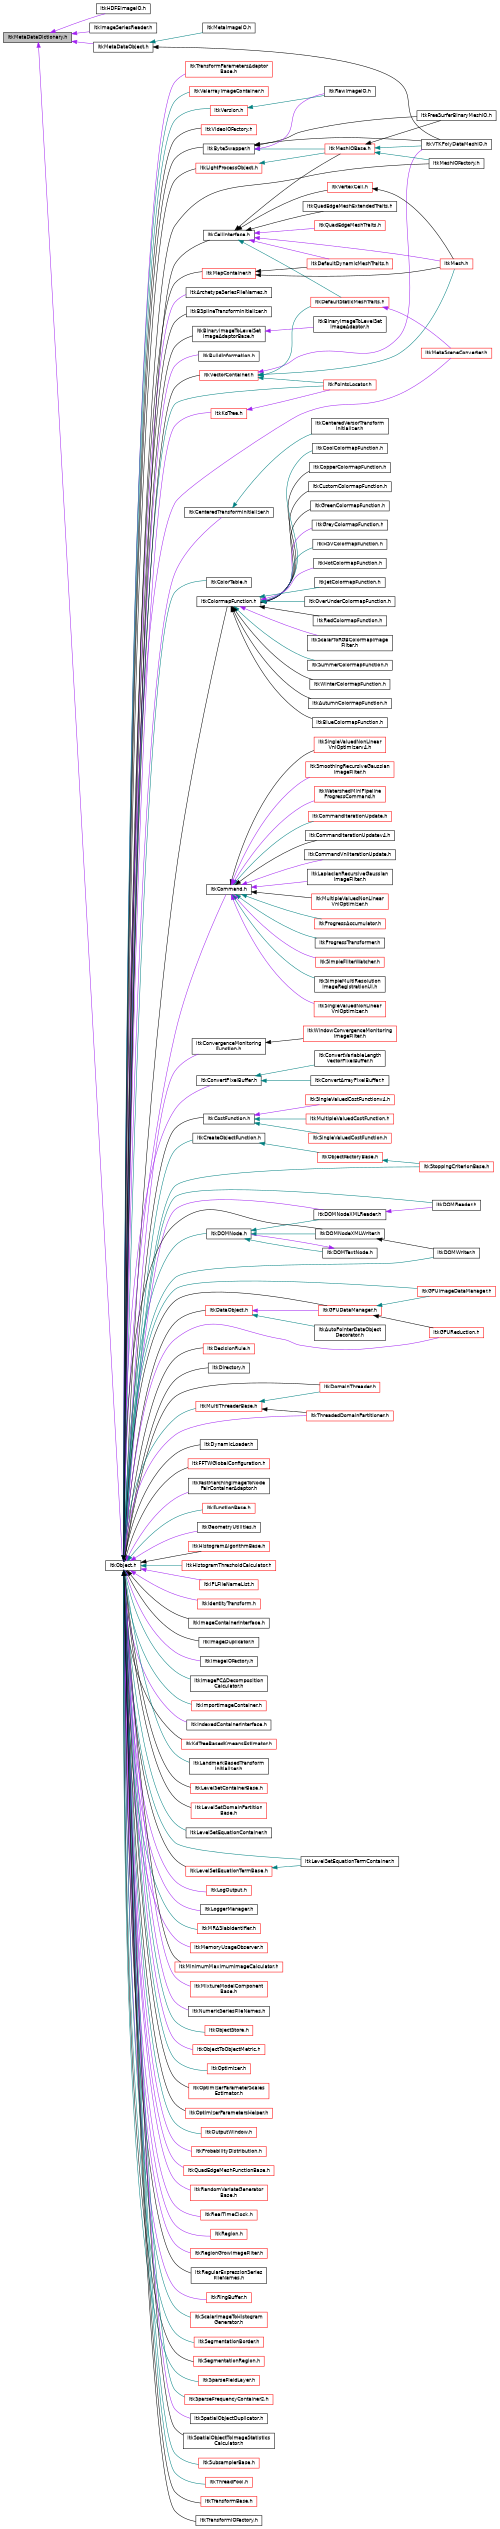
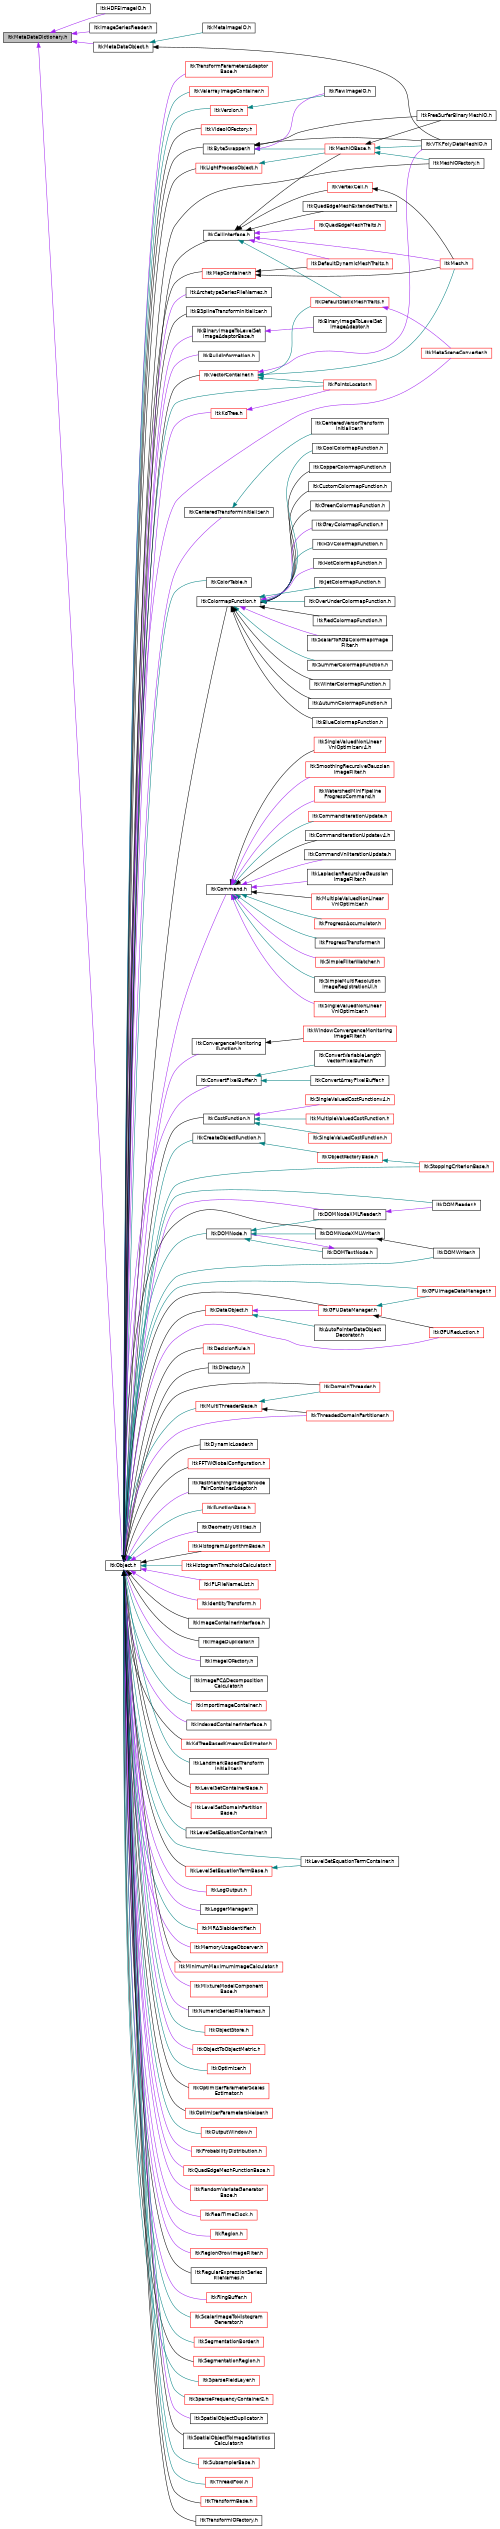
(134, 940) -> (134, 940)
